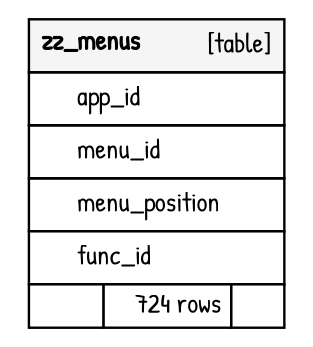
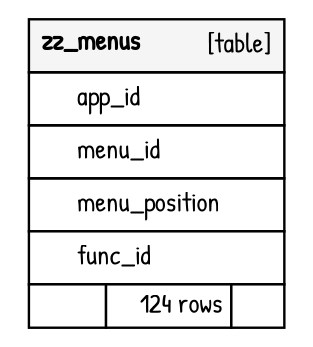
(180, 305) -> (182, 305)
